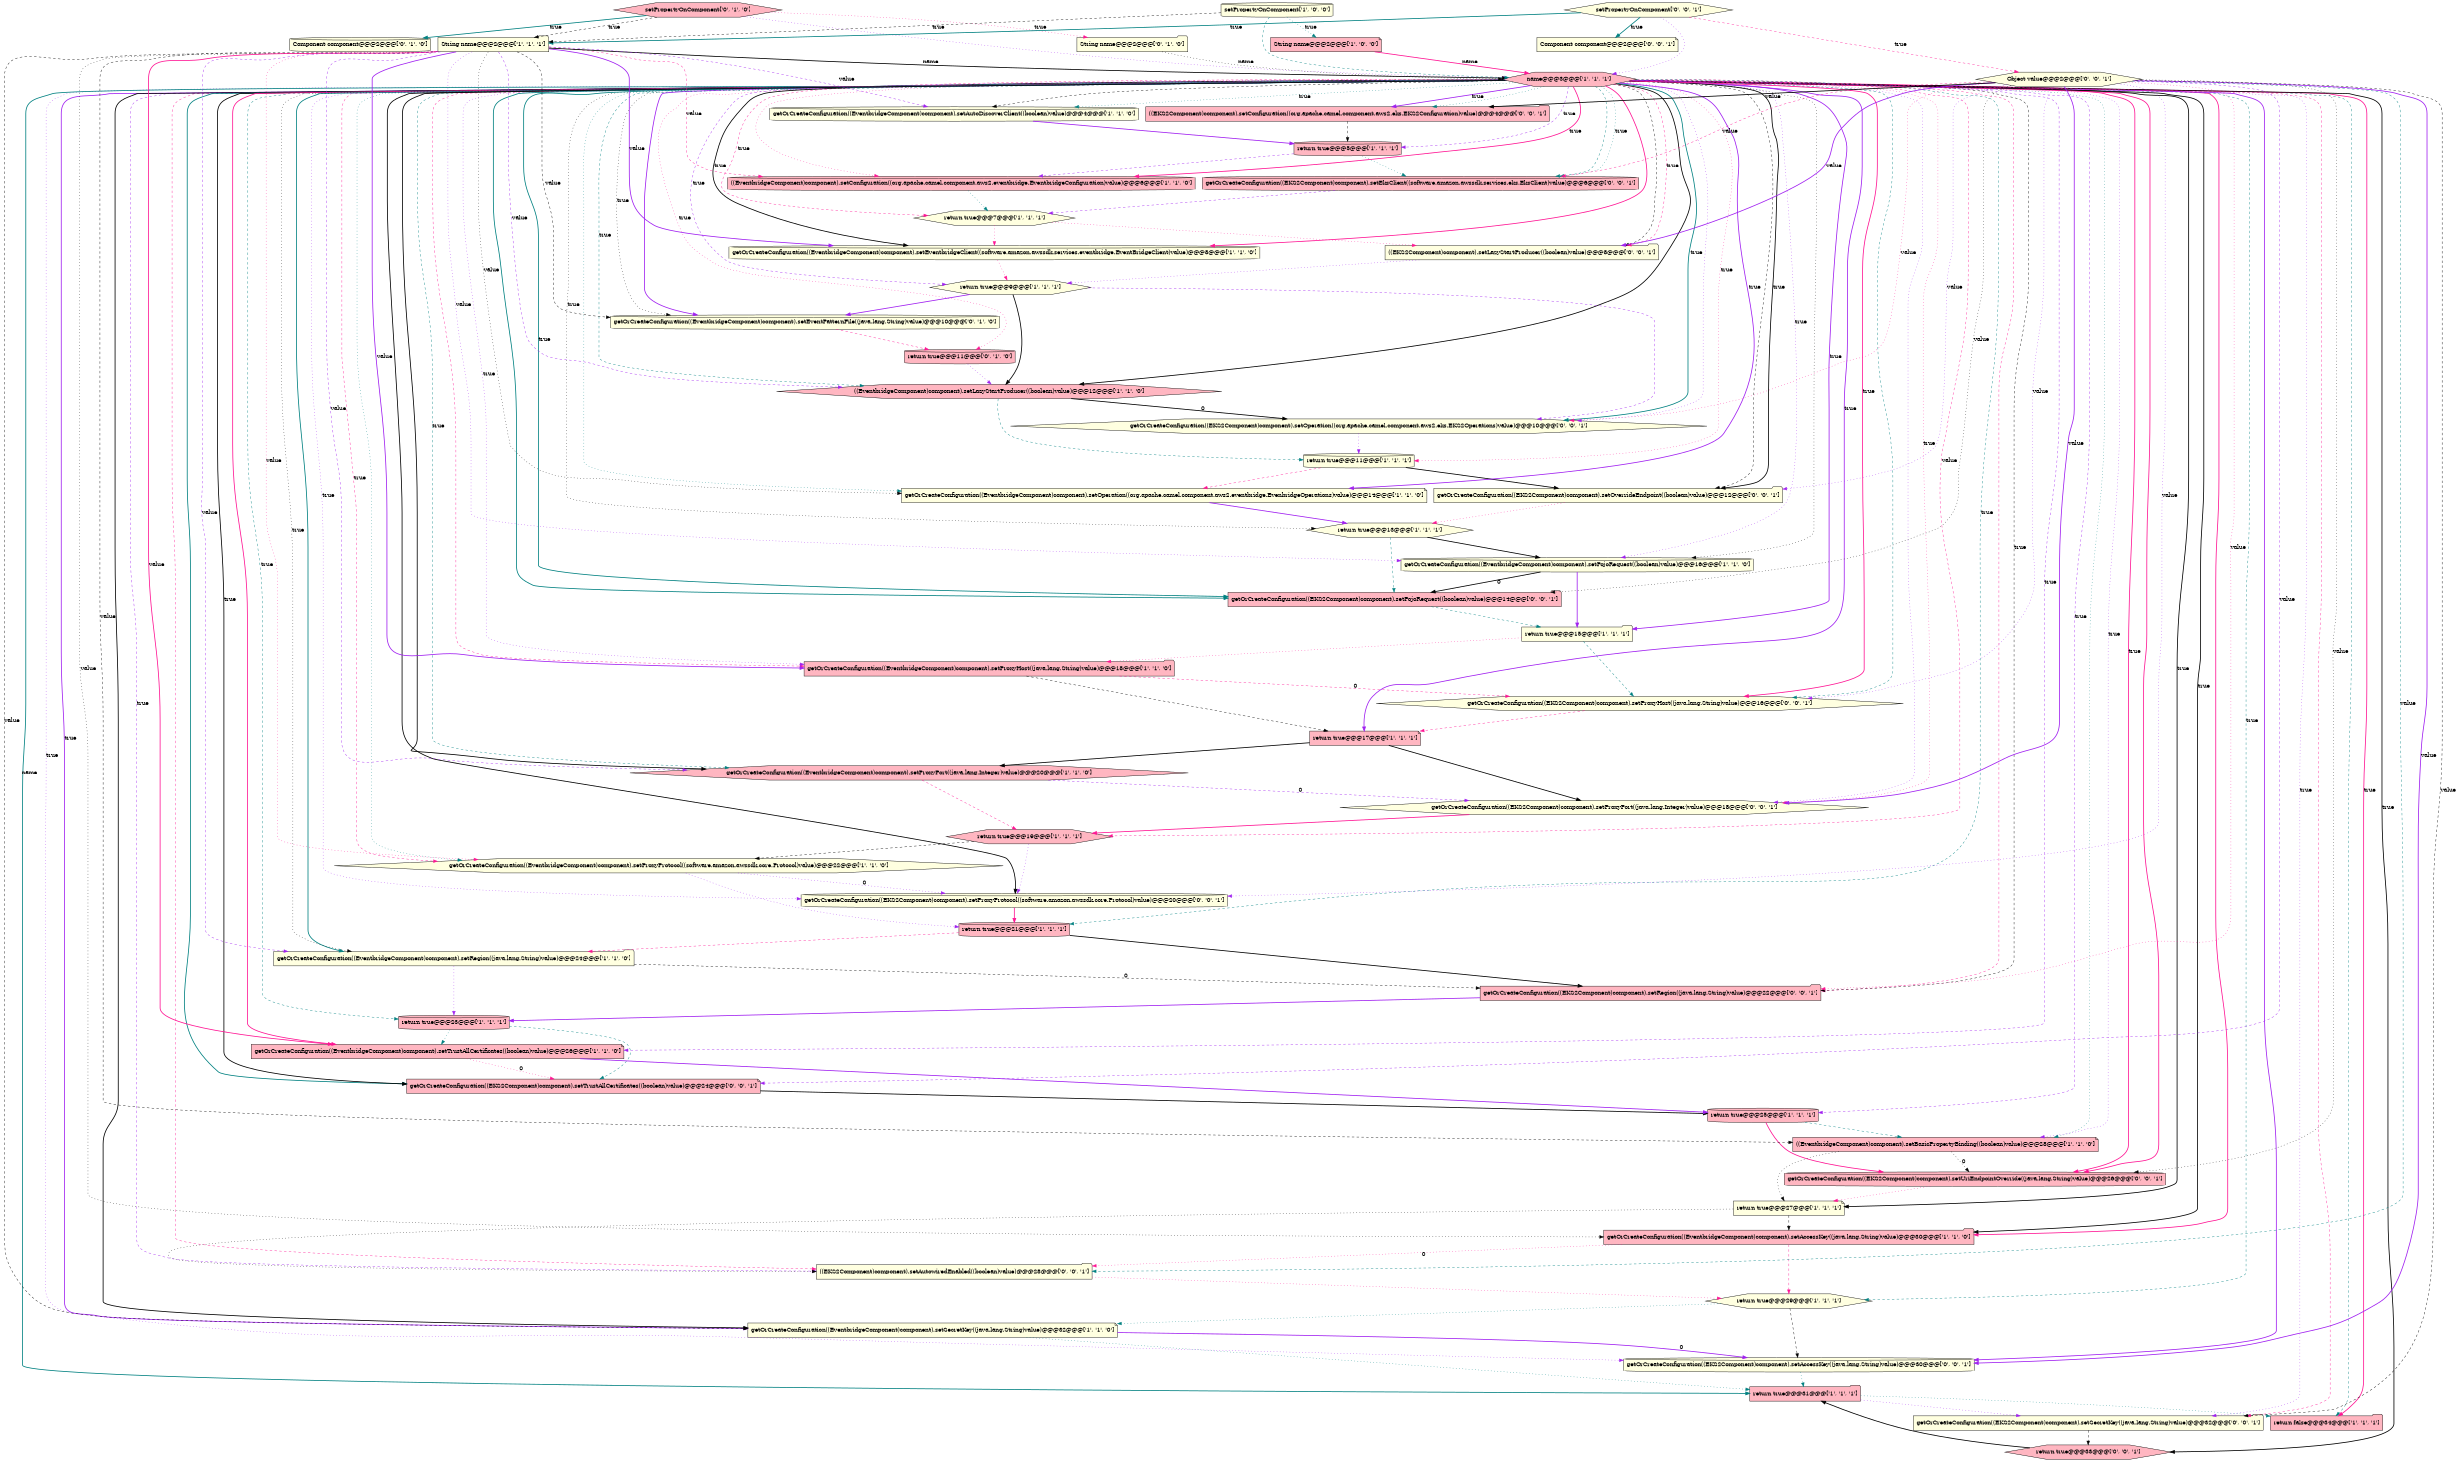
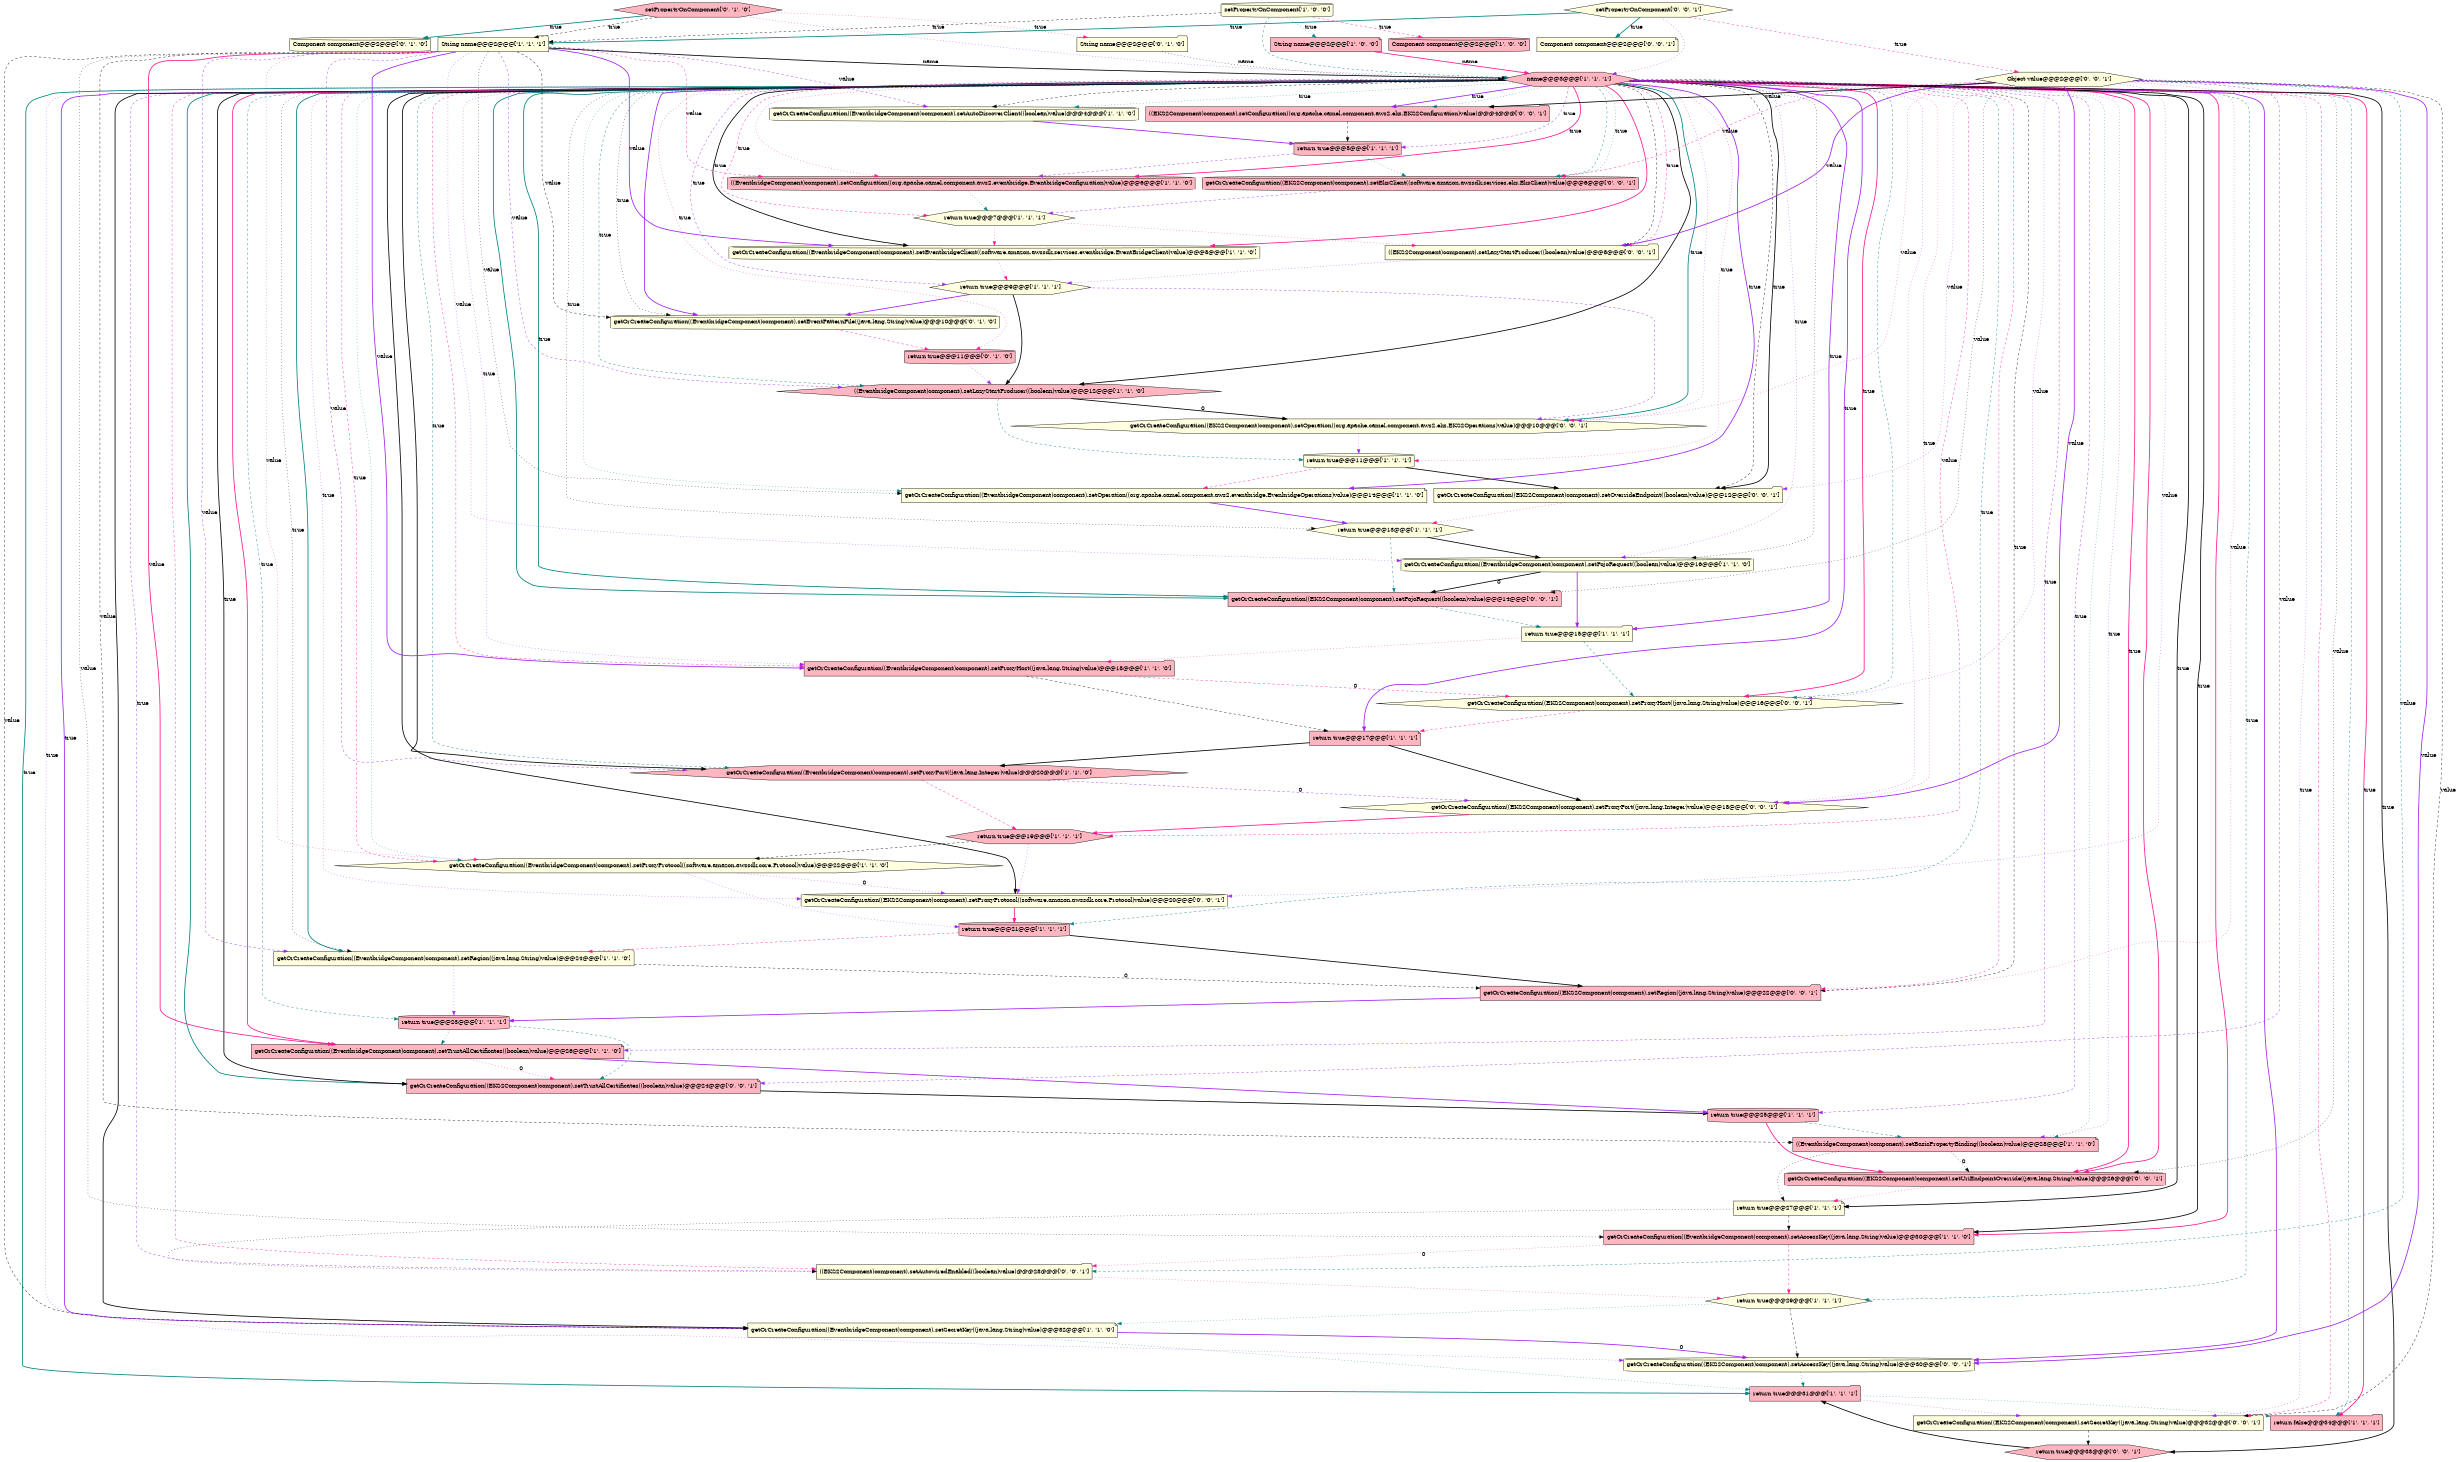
none -> (1459, 45)
(30, 773) -> (30, 773)
